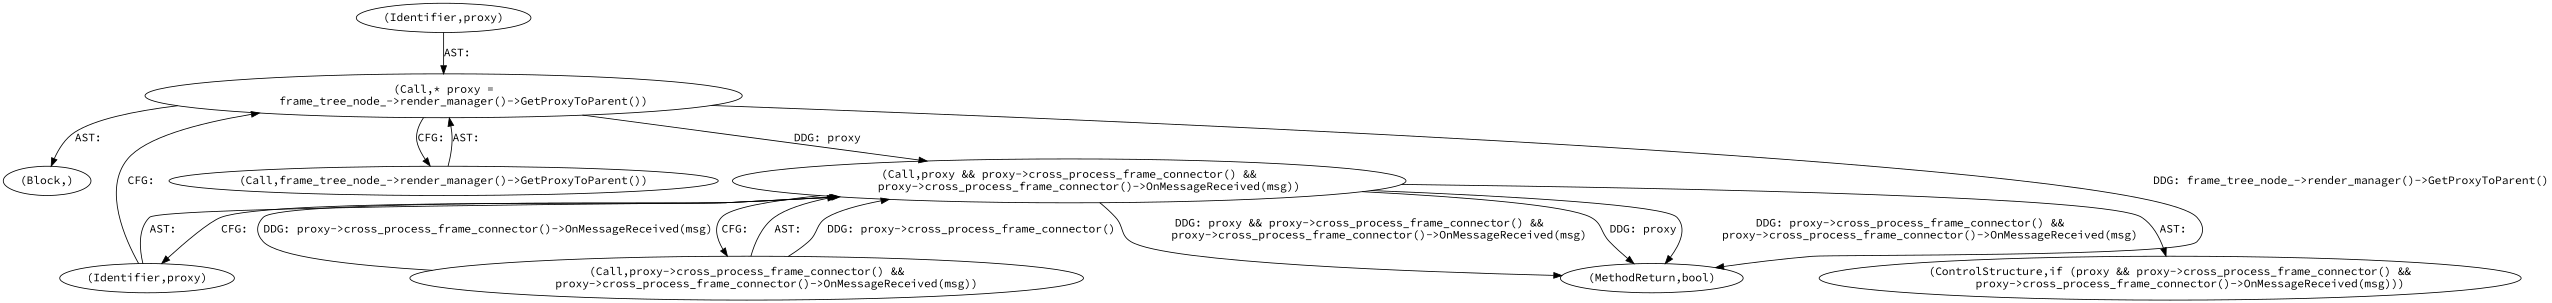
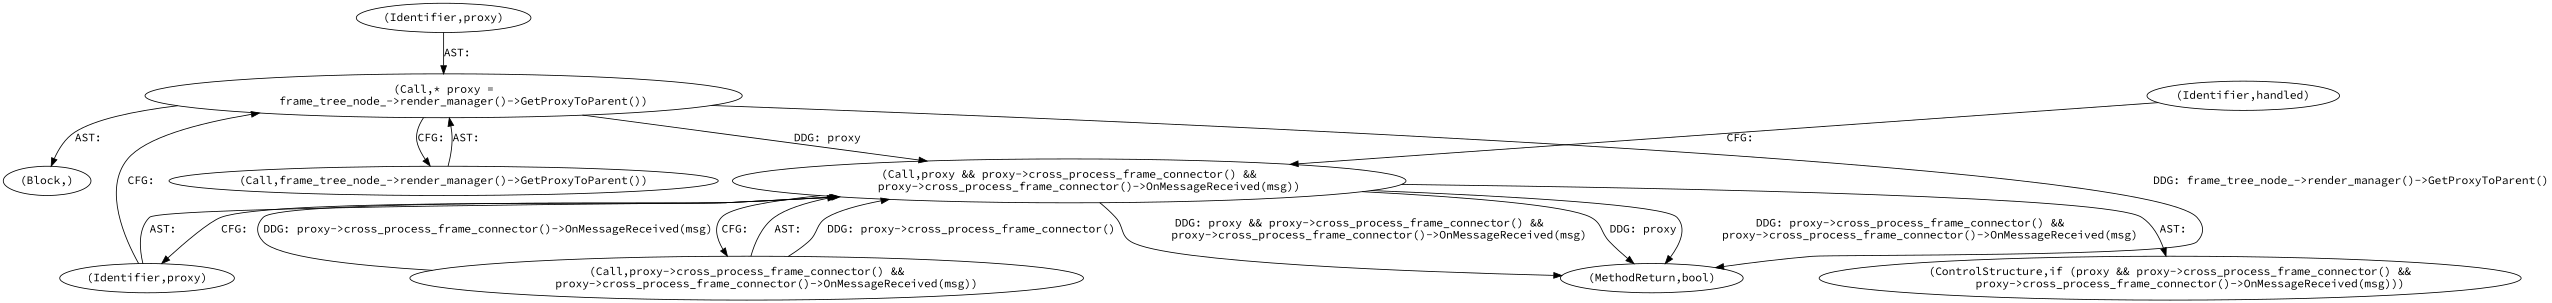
none -> (2243, 96)
